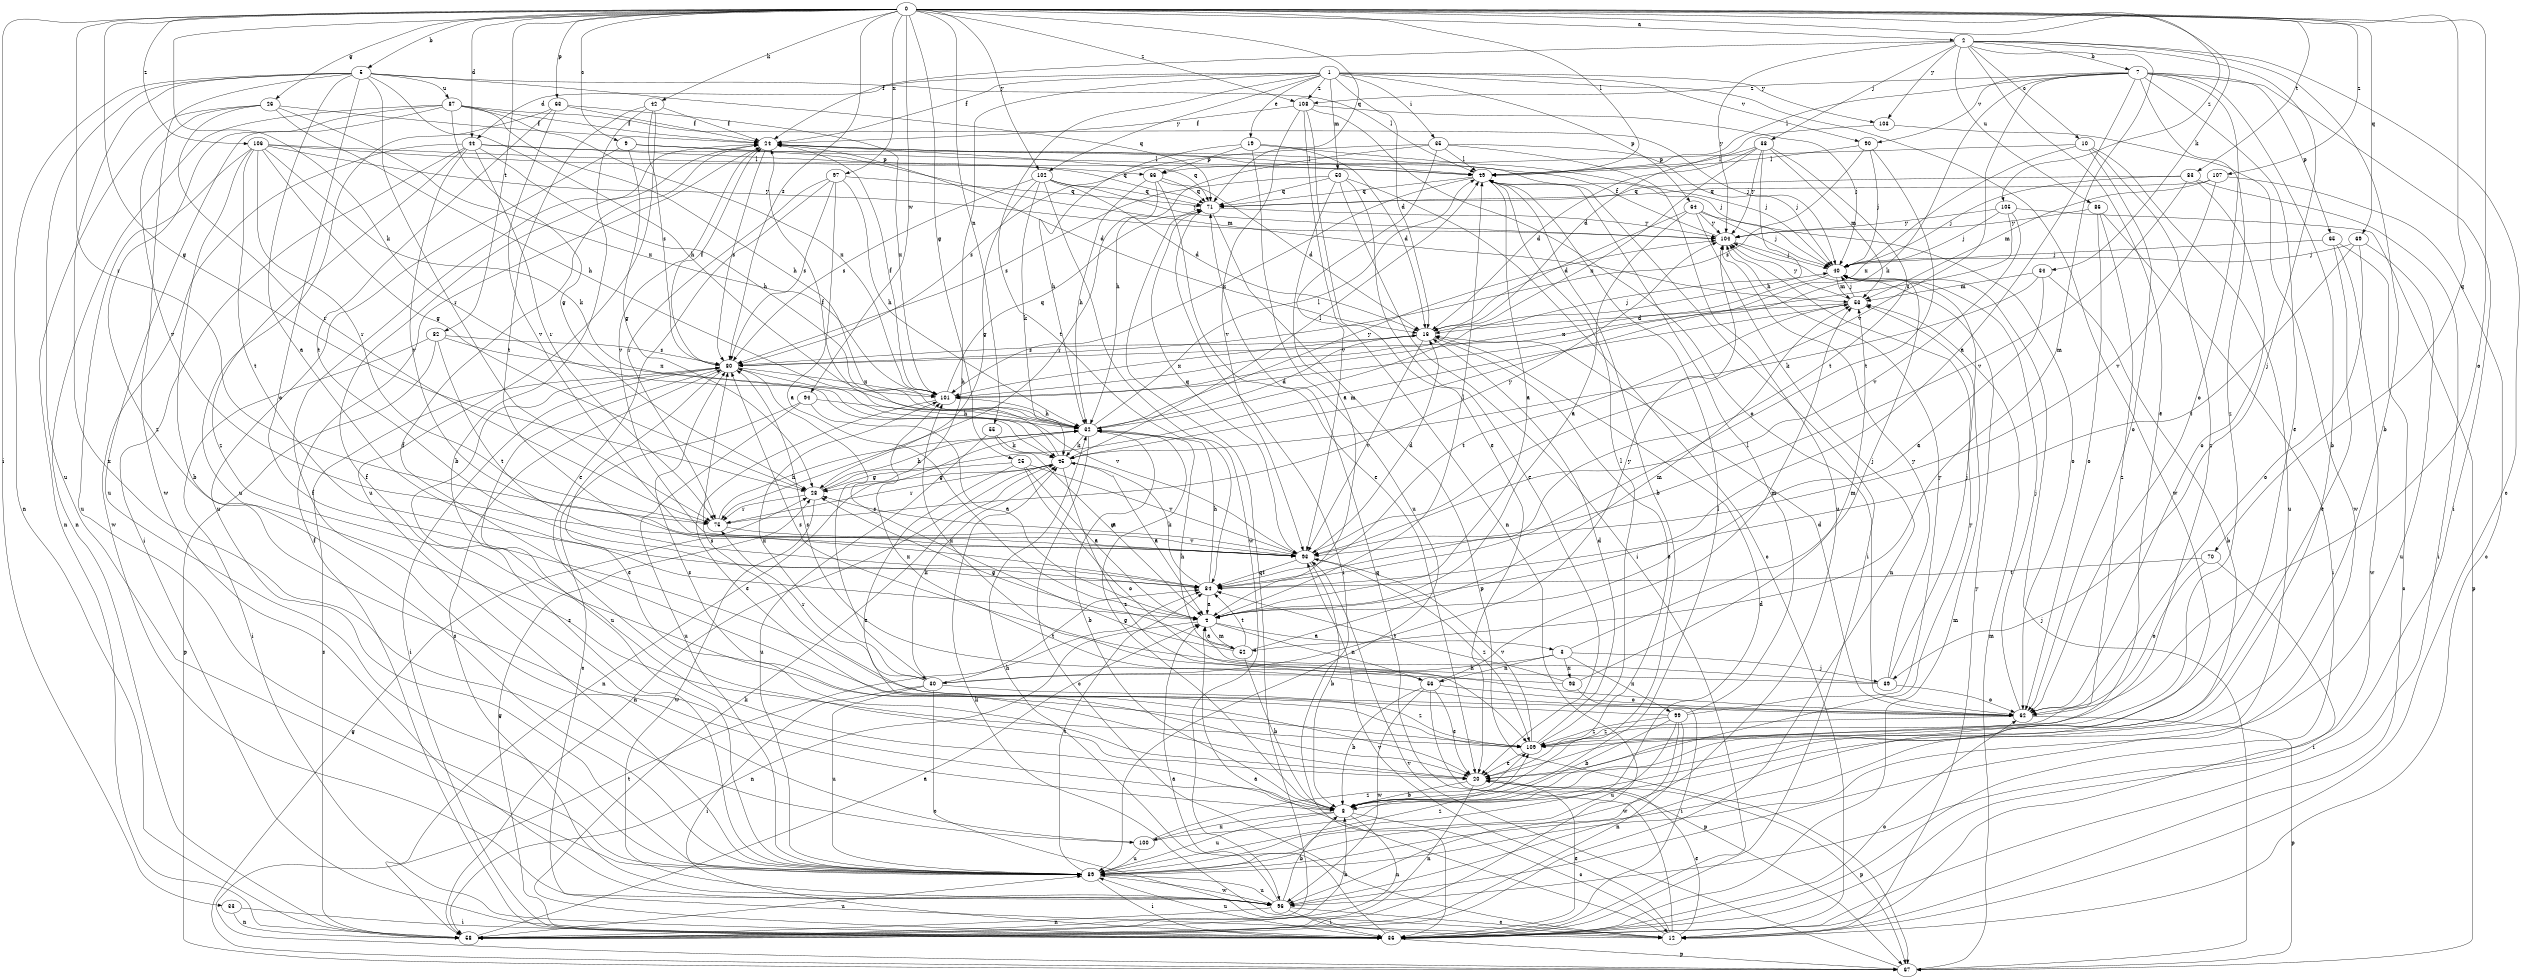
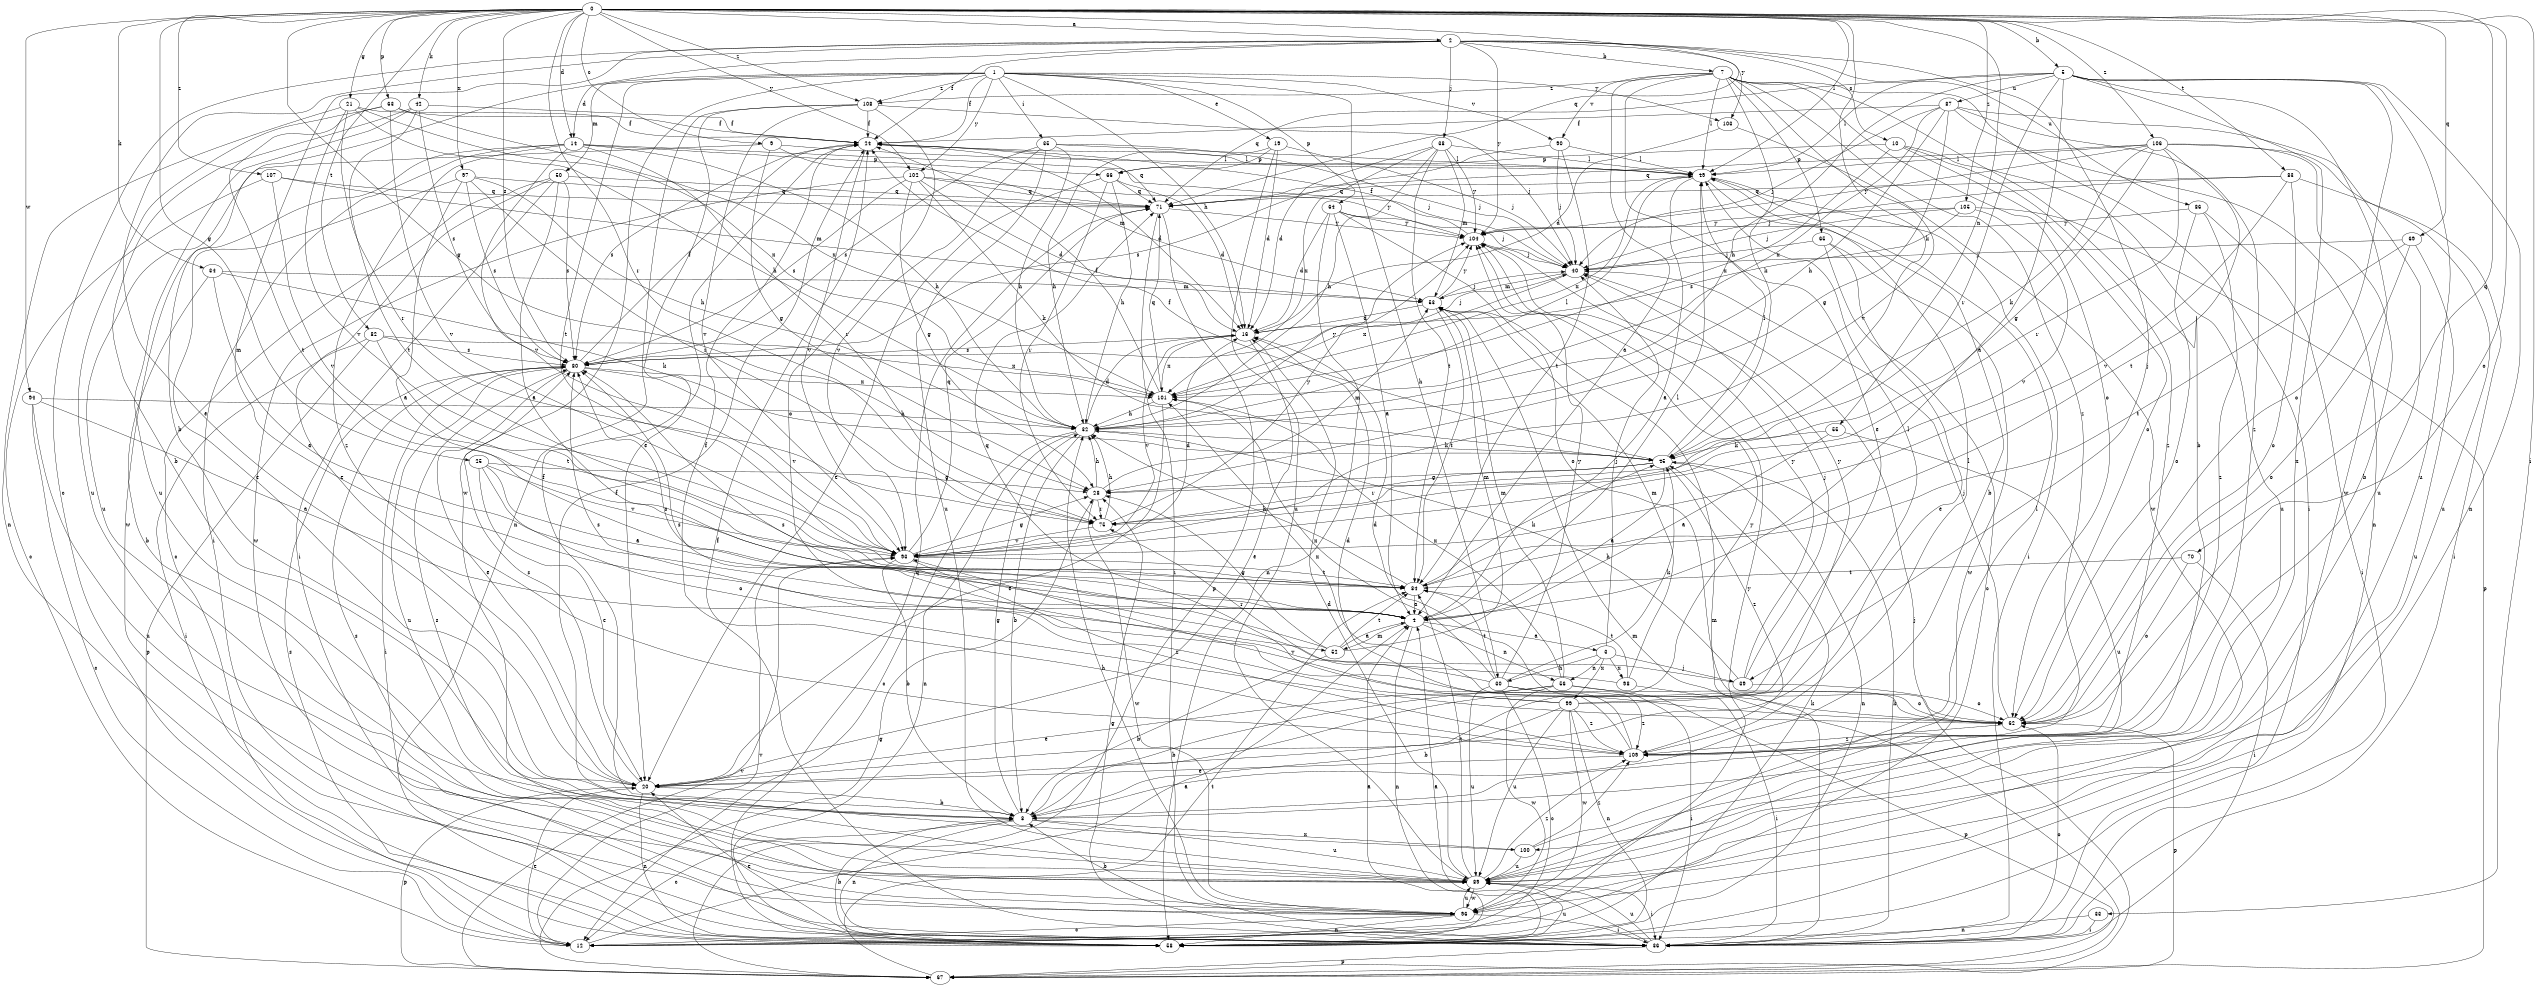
(270, 104) -> (350, 104)
(472, 144) -> (574, 144)
(1403, 207) -> (1206, 207)
(1388, 618) -> (1123, 577)
